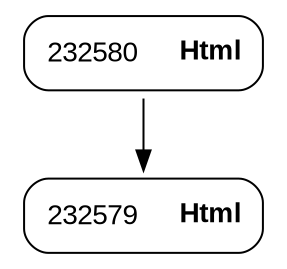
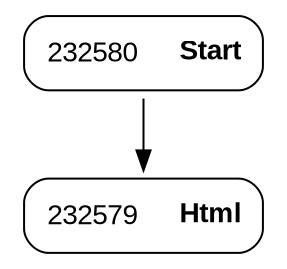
(211, 51) -> (211, 51)
